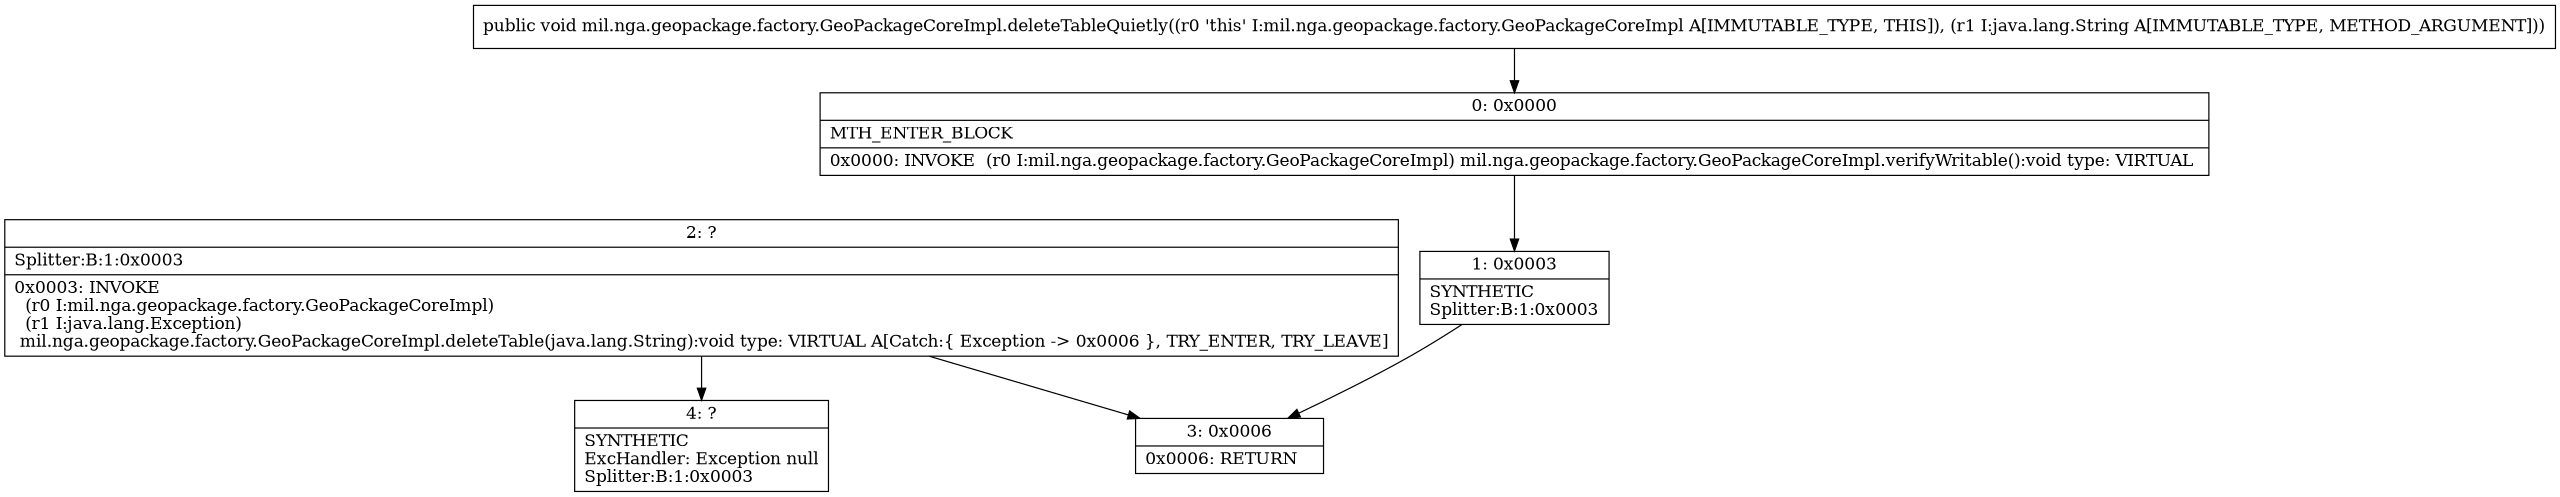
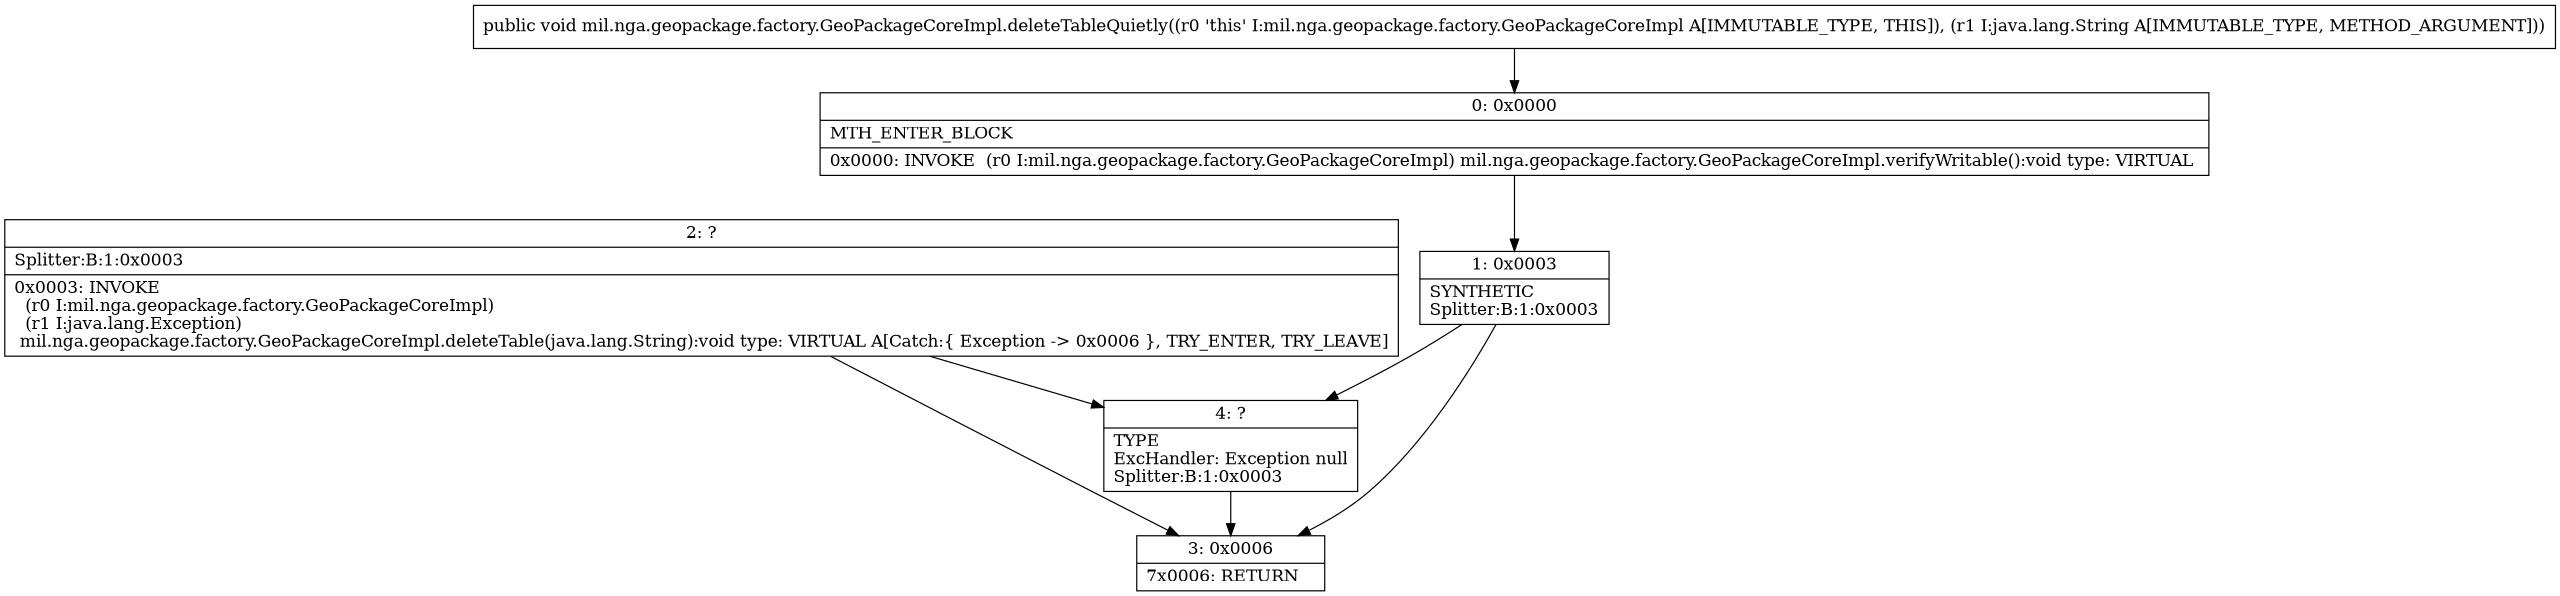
none -> (1400, 362)
(637, 441) -> (1137, 441)
(1230, 459) -> (1231, 576)
none -> (1231, 508)
